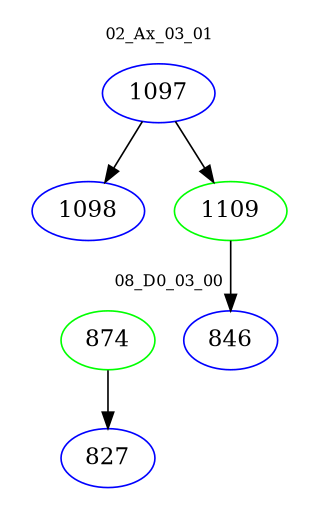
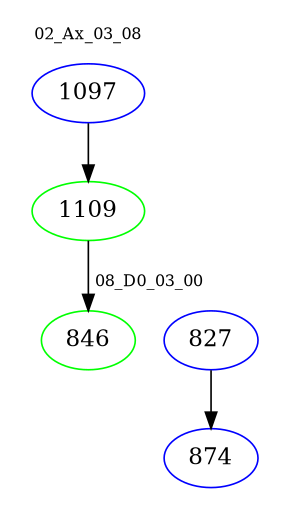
(160, 35) -> (88, 35)
(88, 211) -> none
(108, 340) -> (211, 458)
(231, 340) -> (88, 340)
(108, 391) -> (211, 391)
